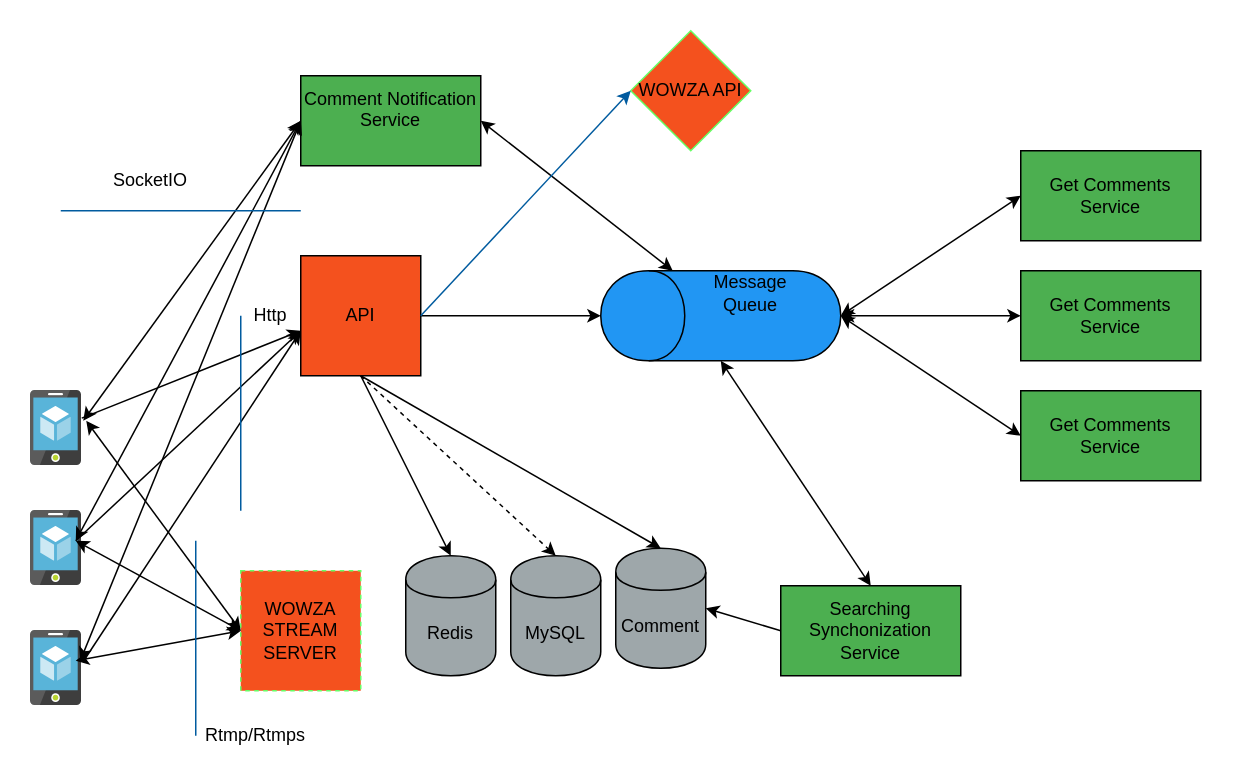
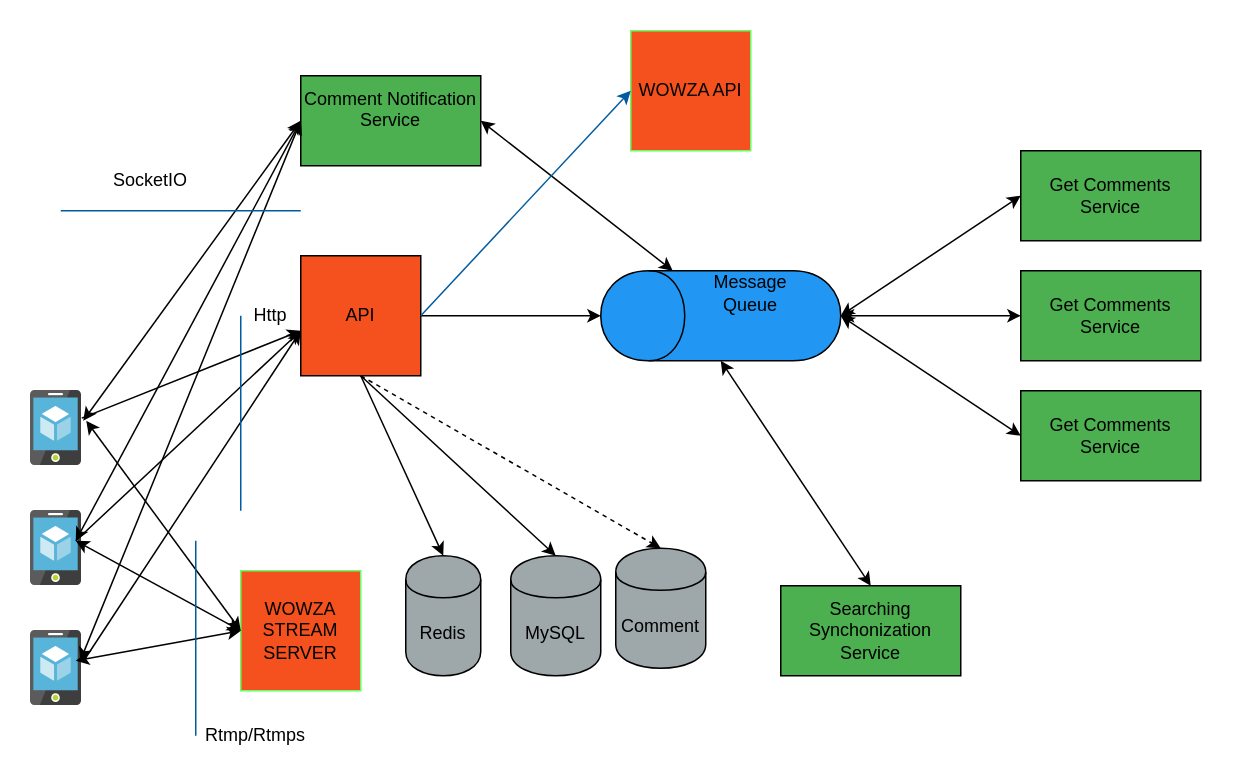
(691, 91) -> (691, 91)
(508, 461) -> (508, 461)
(457, 464) -> (457, 464)
(451, 616) -> (443, 616)
(748, 621) -> none
(301, 631) -> (301, 631)
